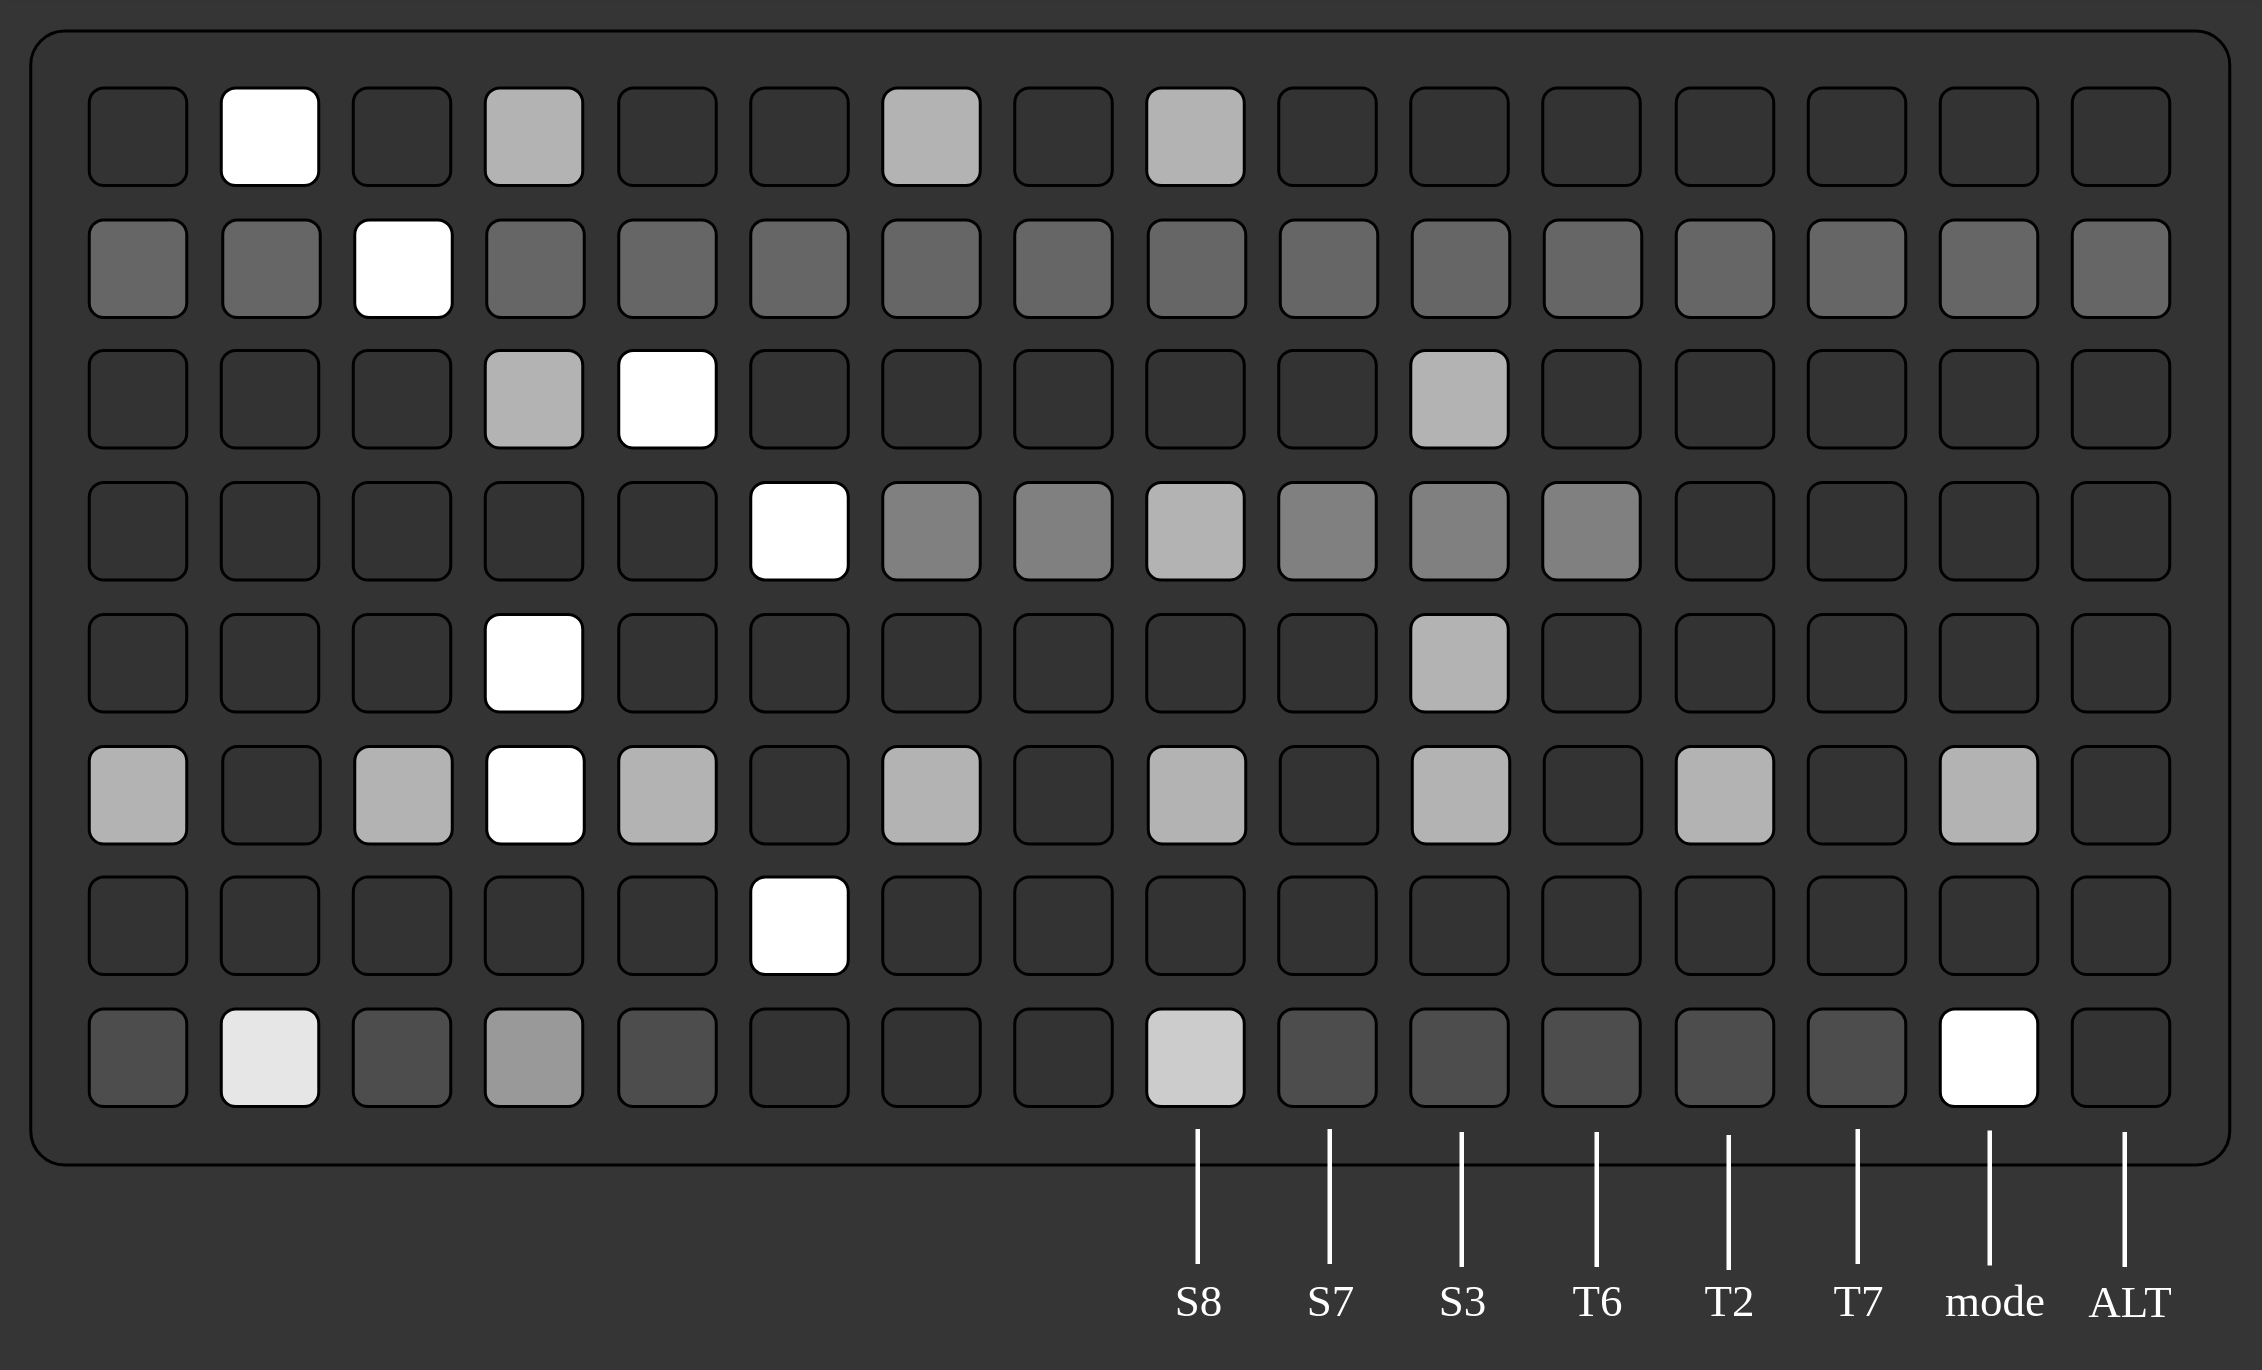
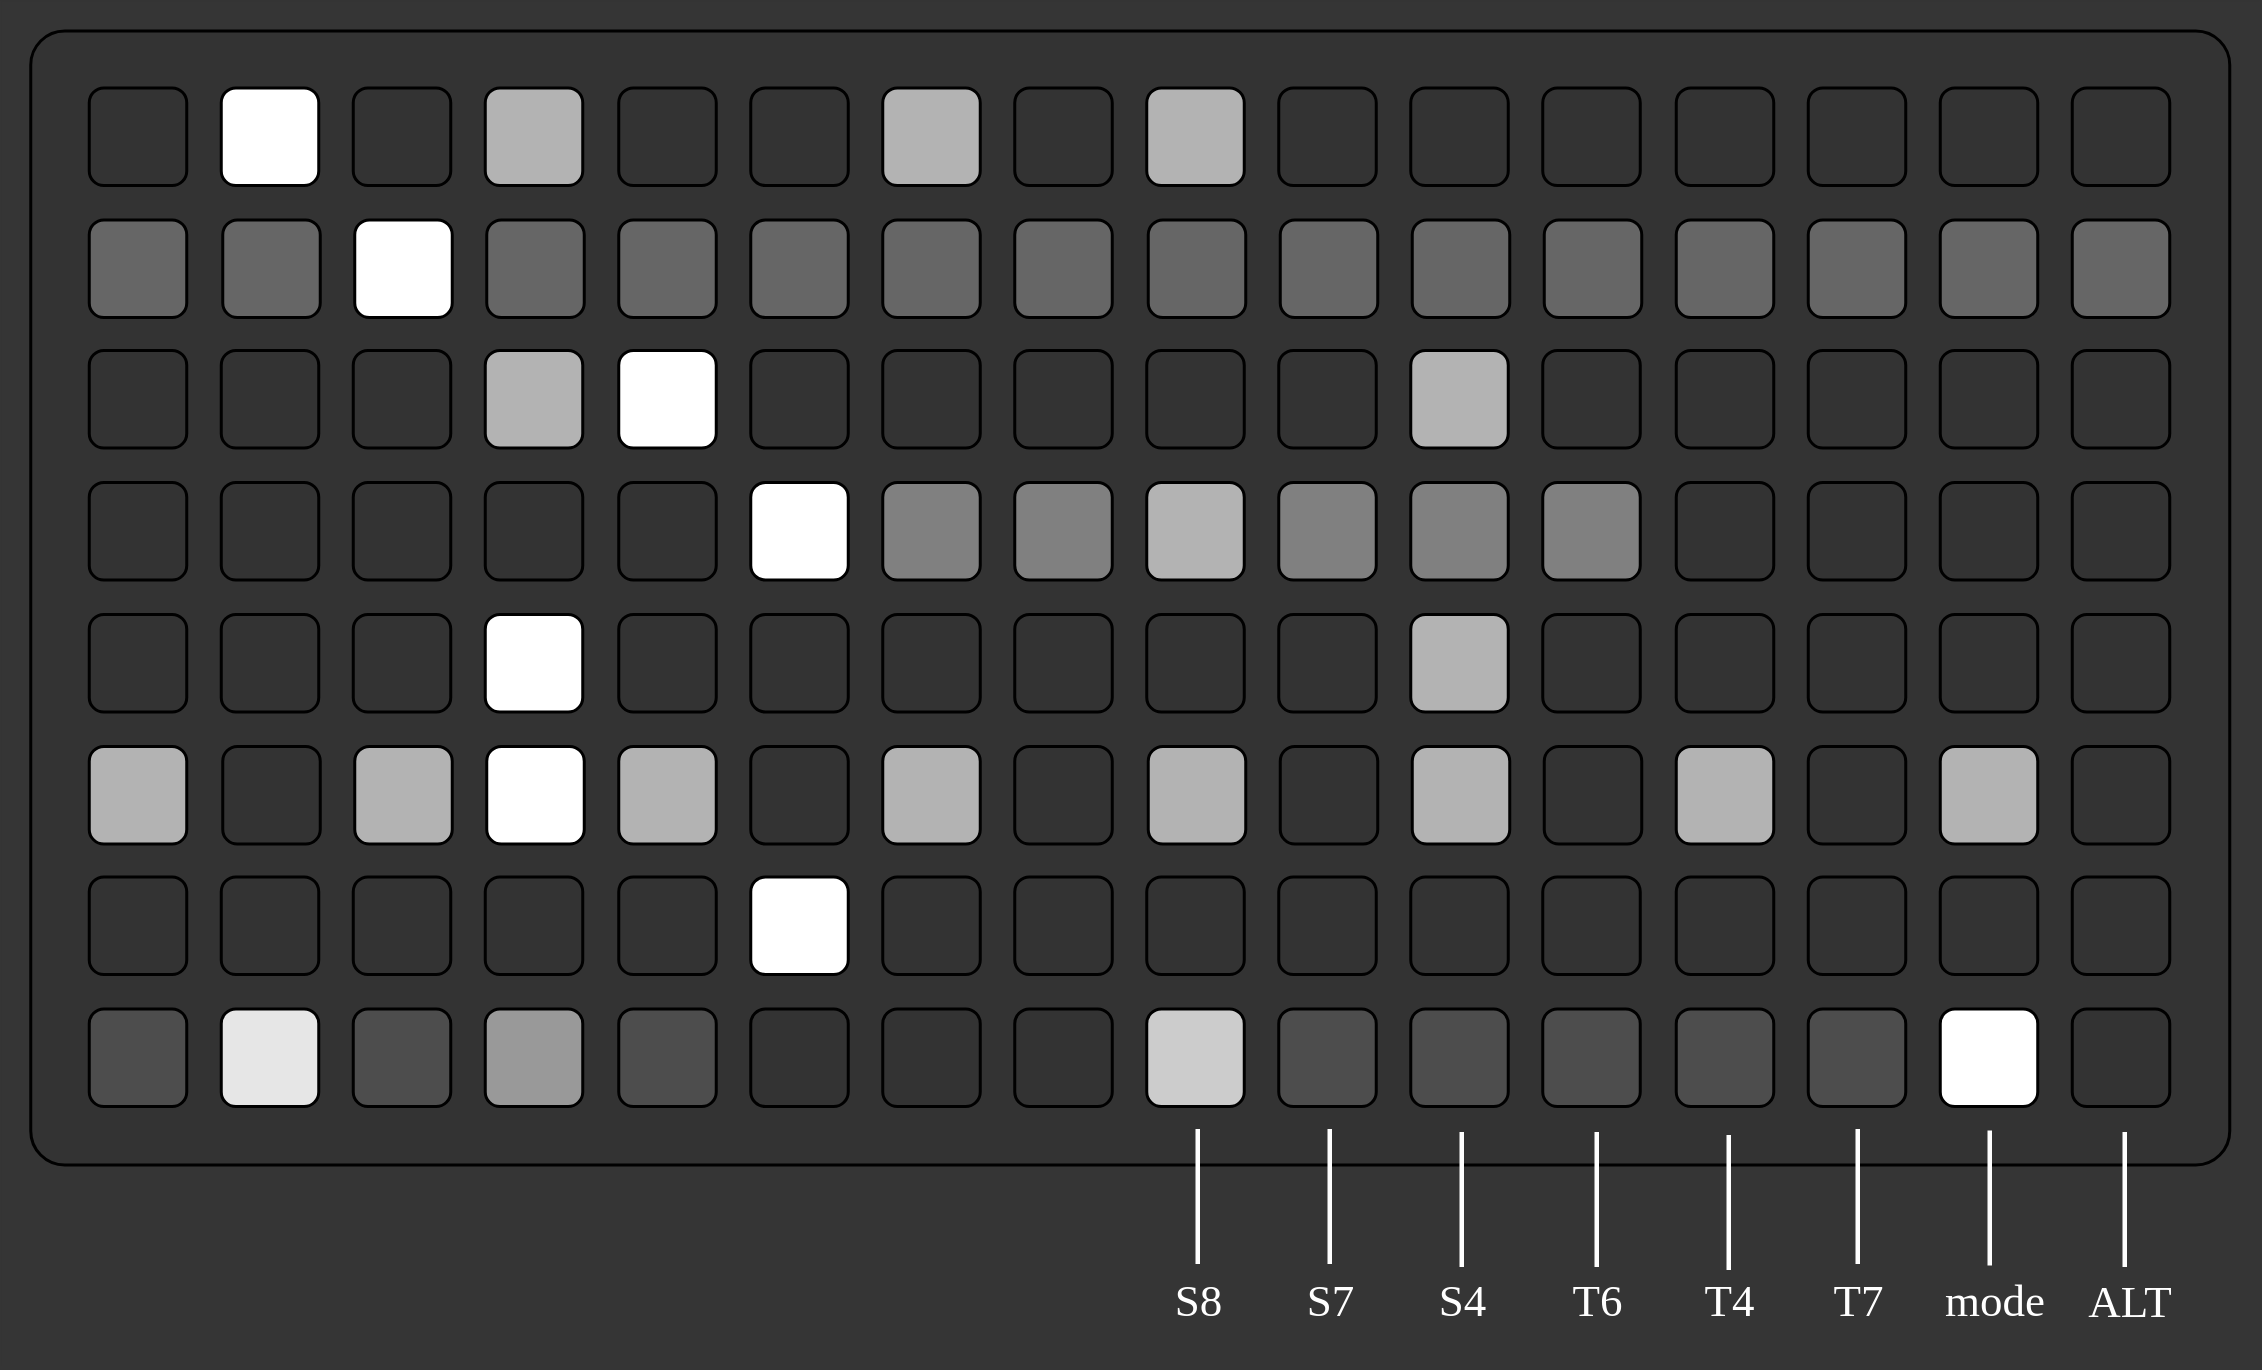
(1463, 1300) -> (1463, 1300)
(1730, 1300) -> (1730, 1300)
